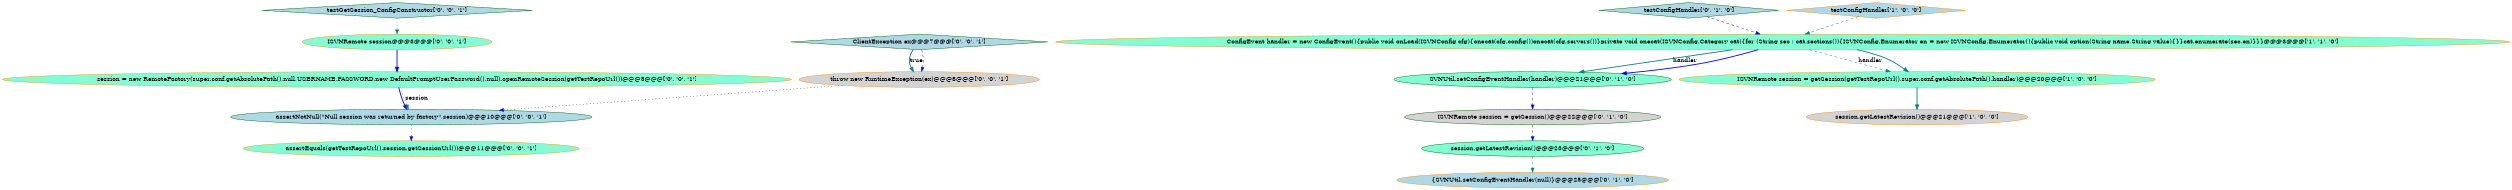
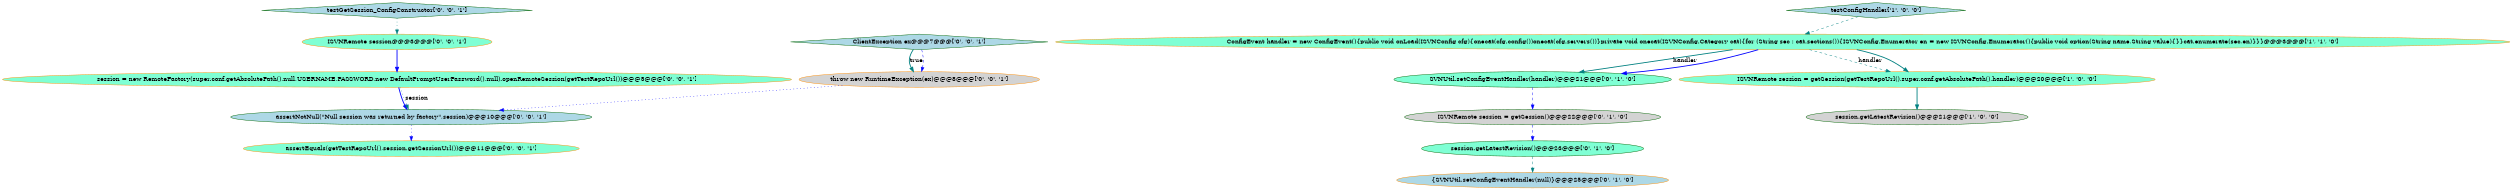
(1689, 10) -> none
(1876, 10) -> (1876, 10)
(1917, 117) -> (1917, 117)
